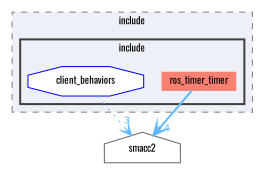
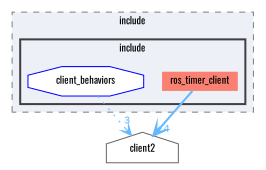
(199, 81) -> (200, 81)
(142, 149) -> (142, 149)
